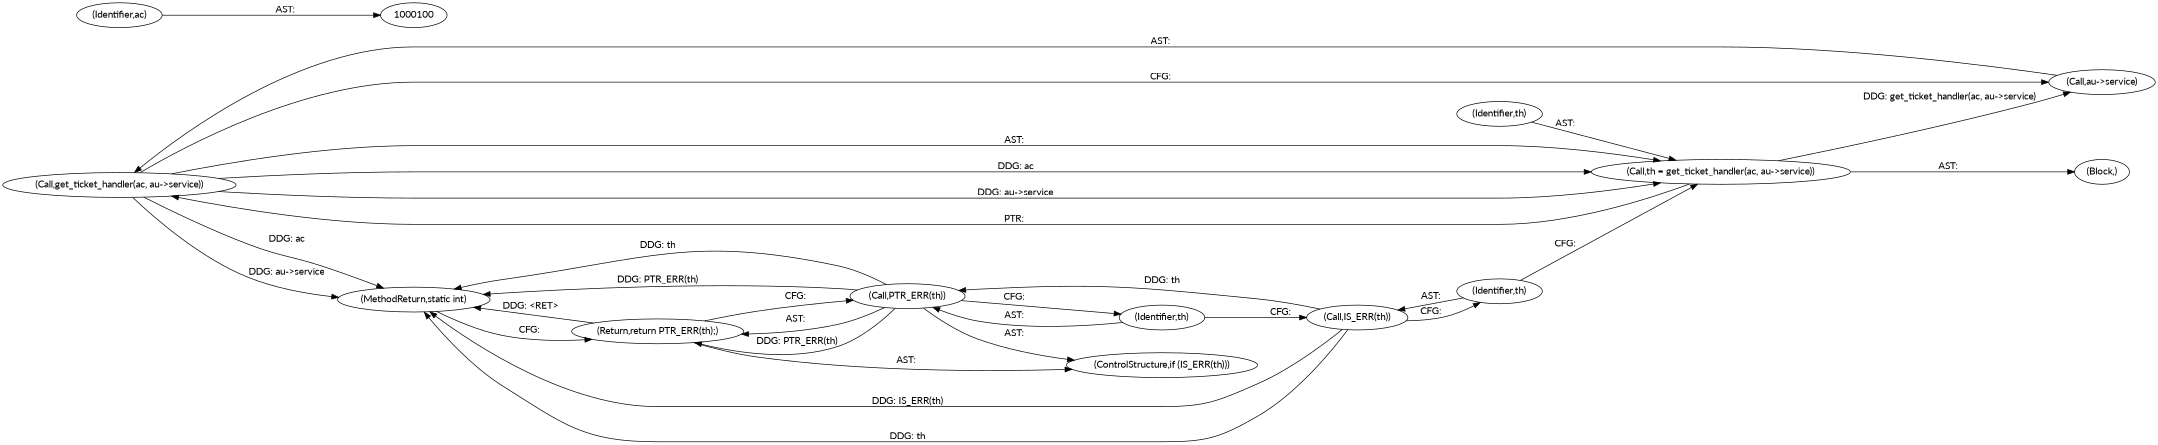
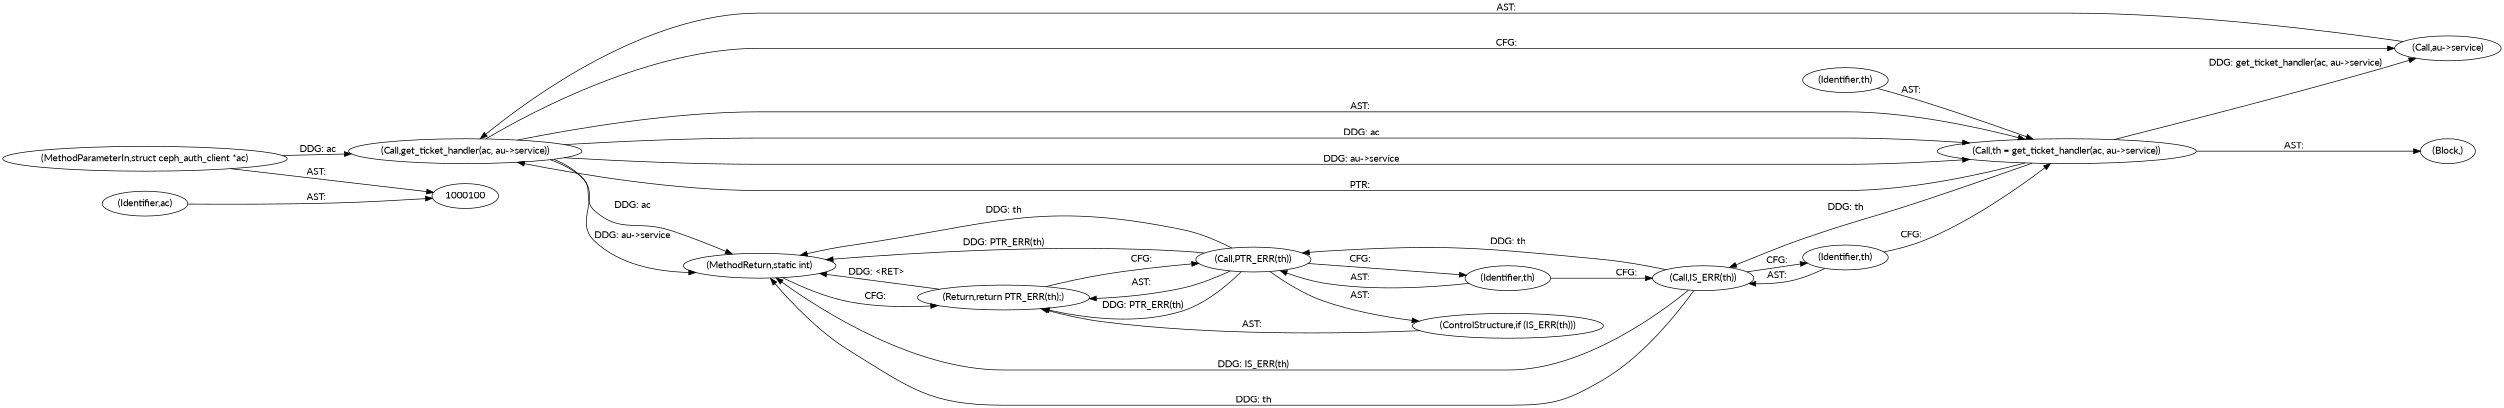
none -> (145, 159)
none -> (1884, 213)
(878, 368) -> (1233, 332)
